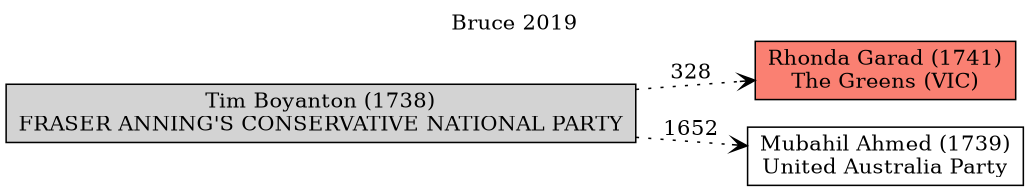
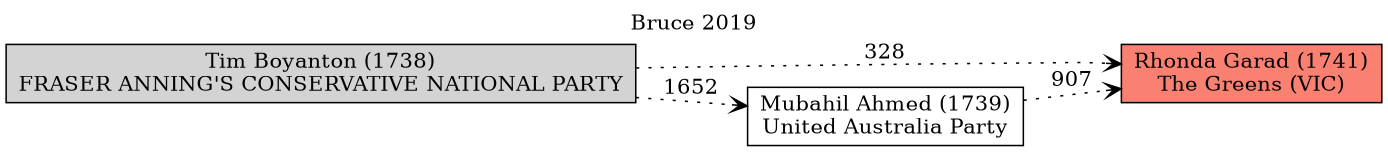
none -> (1065, 95)
